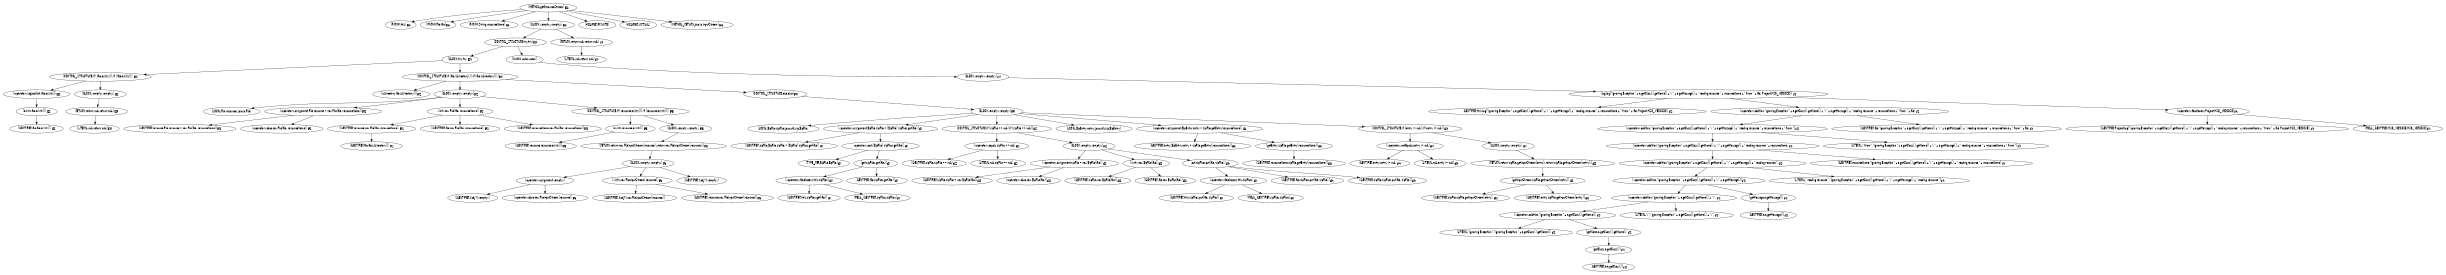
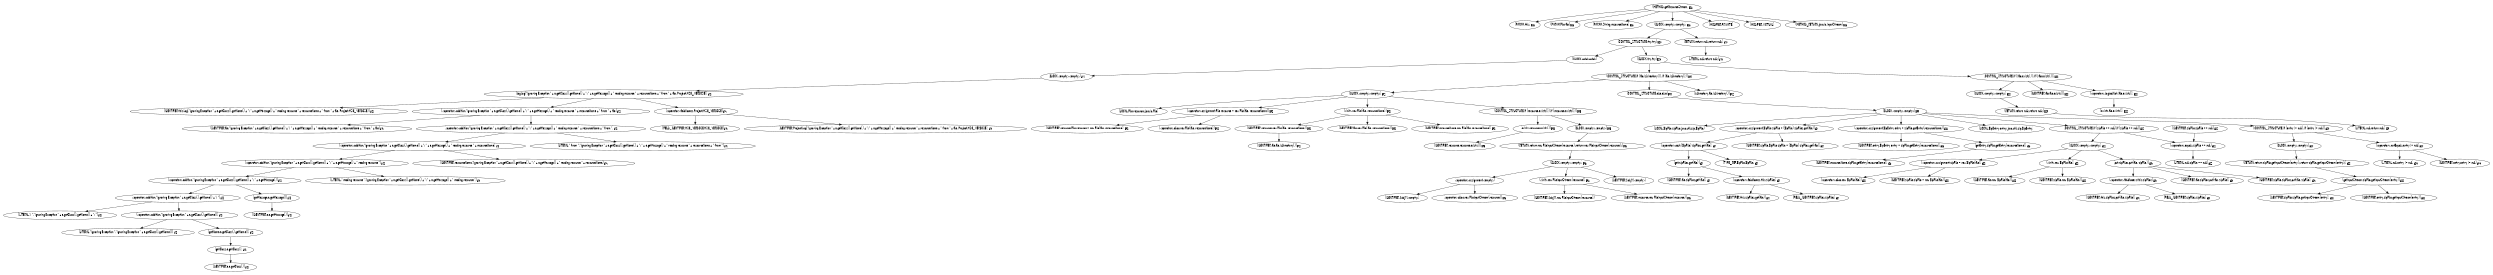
(37, 119) -> (2034, 85)
(967, 154) -> (2194, 136)
